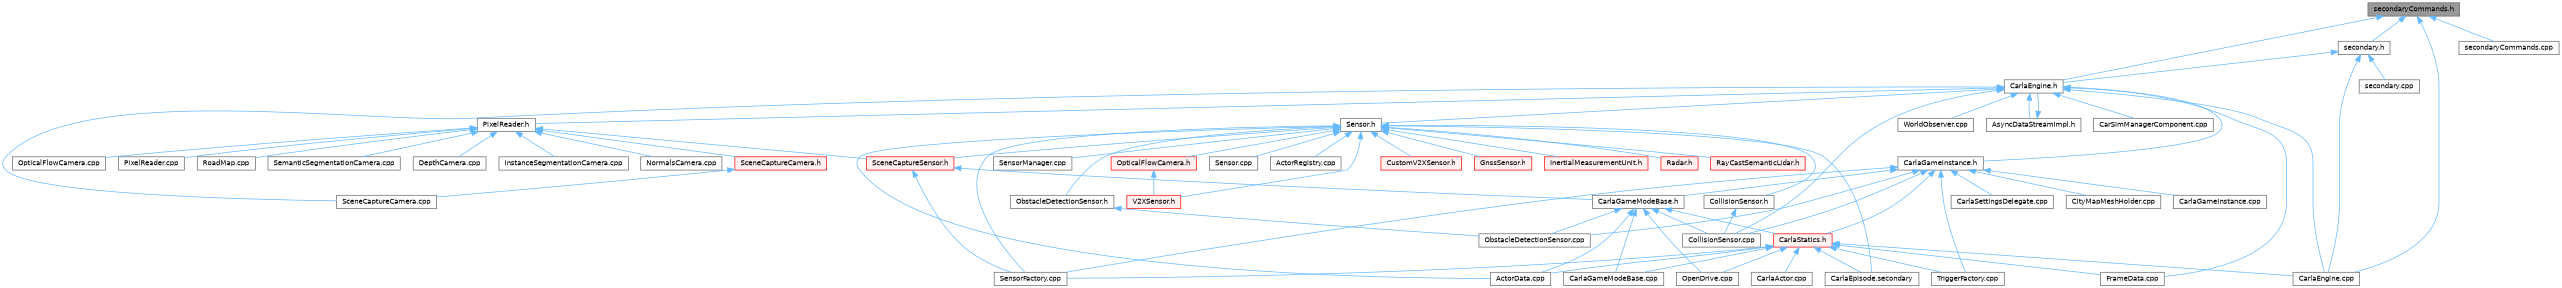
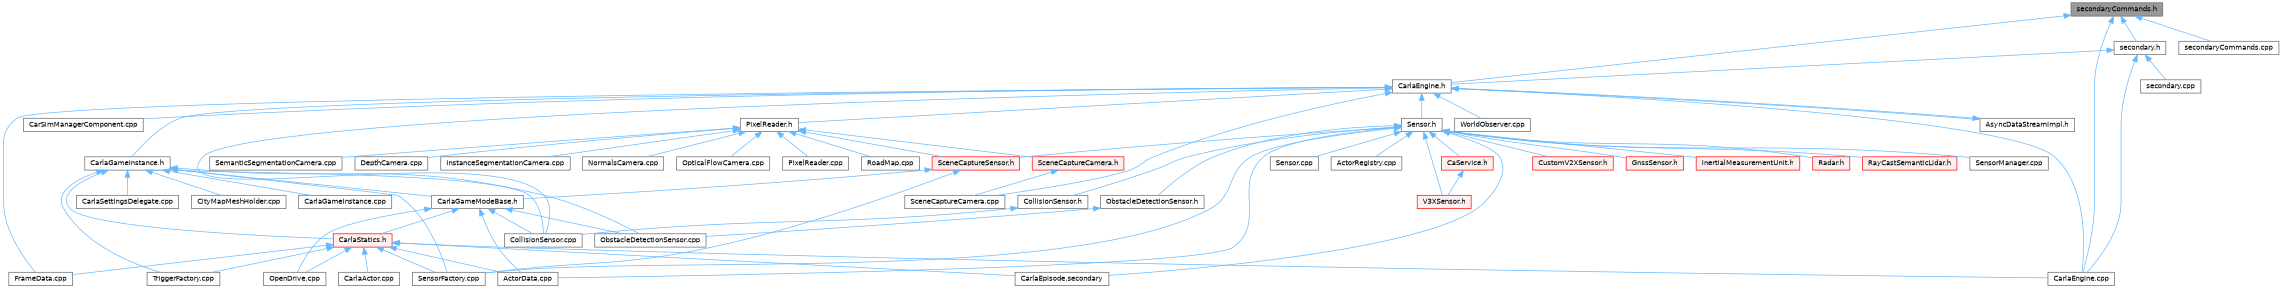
(1154, 163) -> (1467, 163)
(1154, 202) -> (1444, 202)
(1614, 279) -> none
